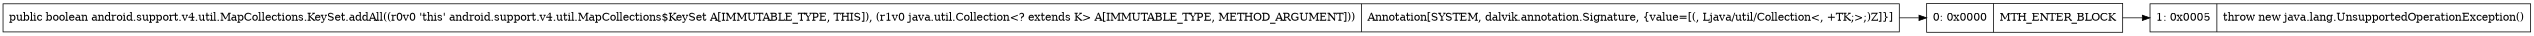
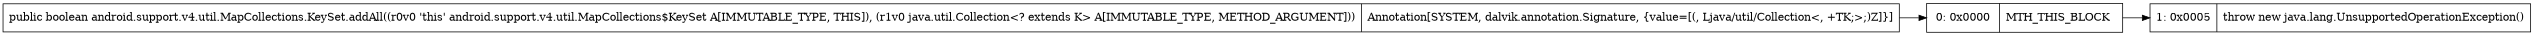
(2058, 17) -> (2058, 17)
